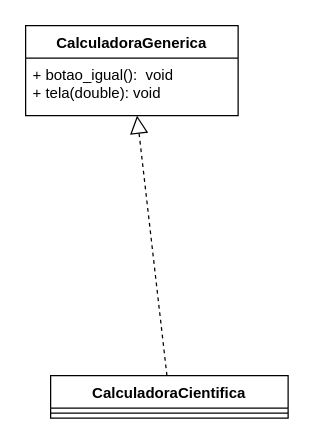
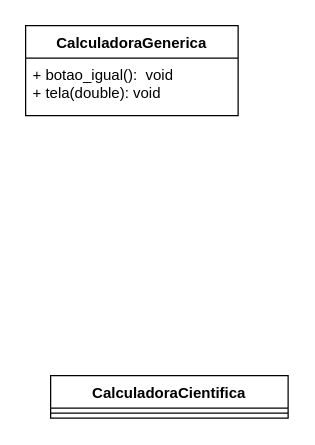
(153, 254) -> none
